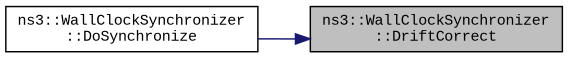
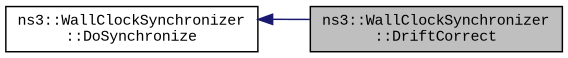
(277, 39) -> (291, 19)
